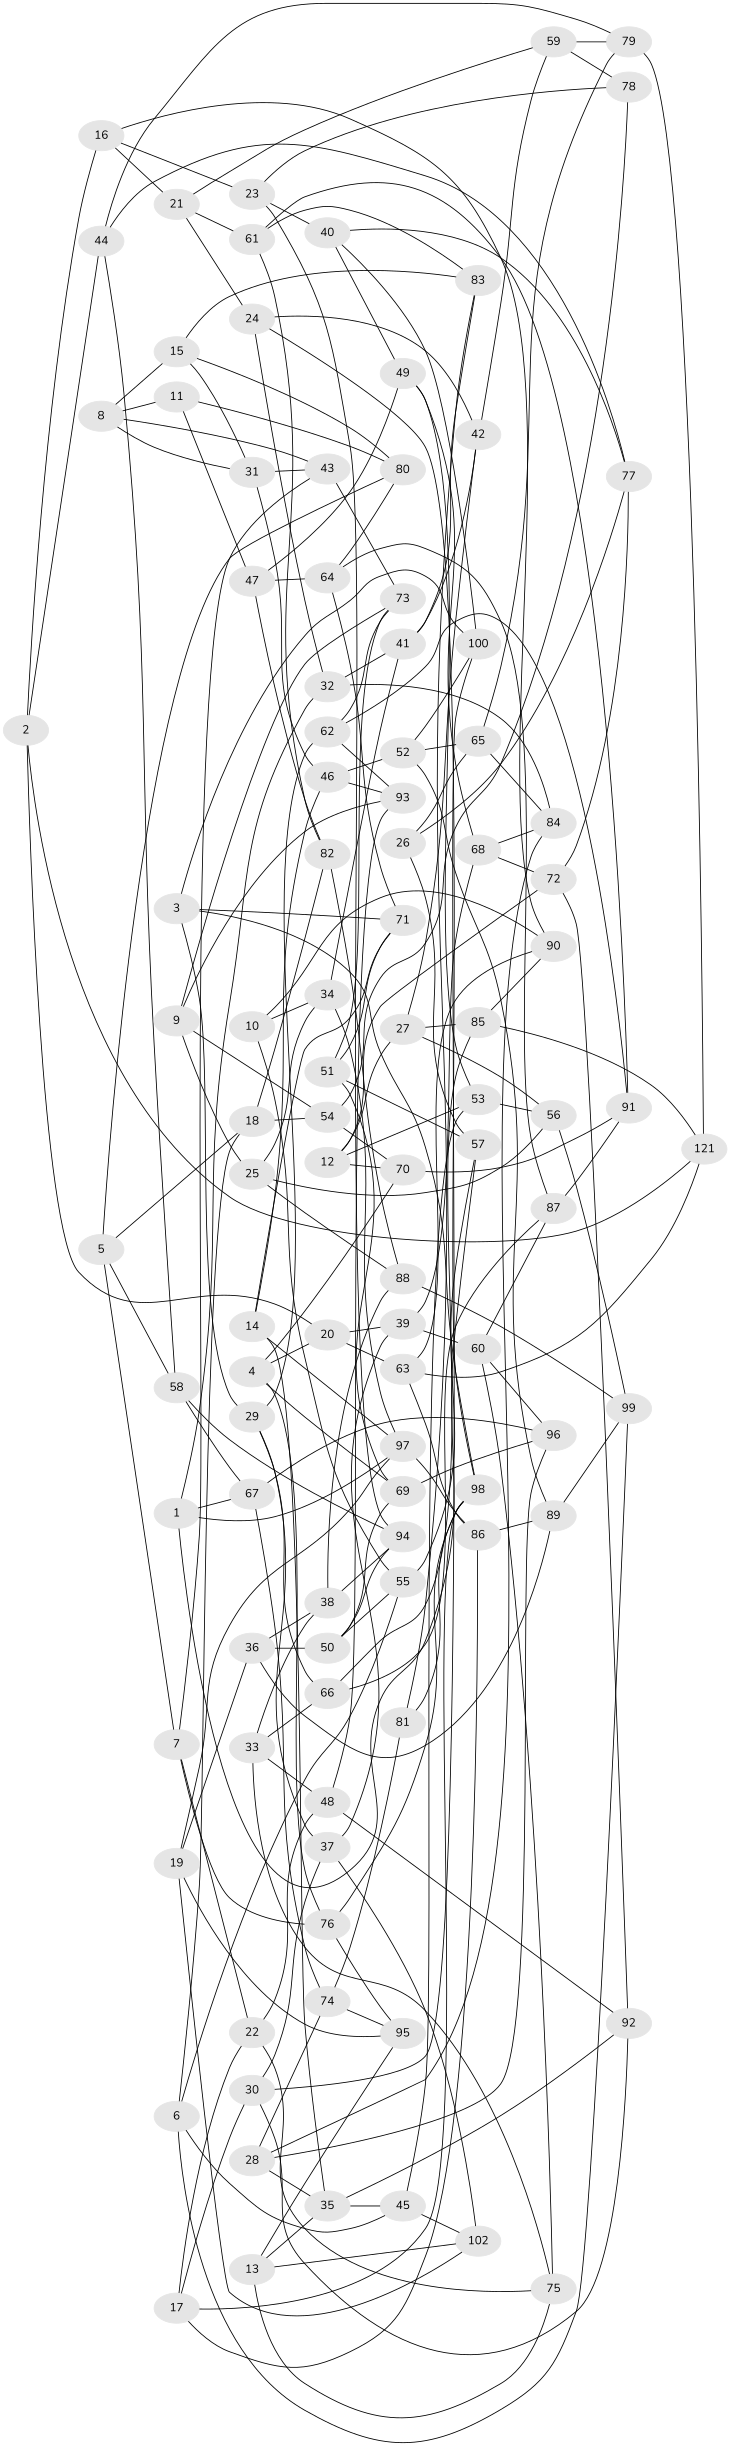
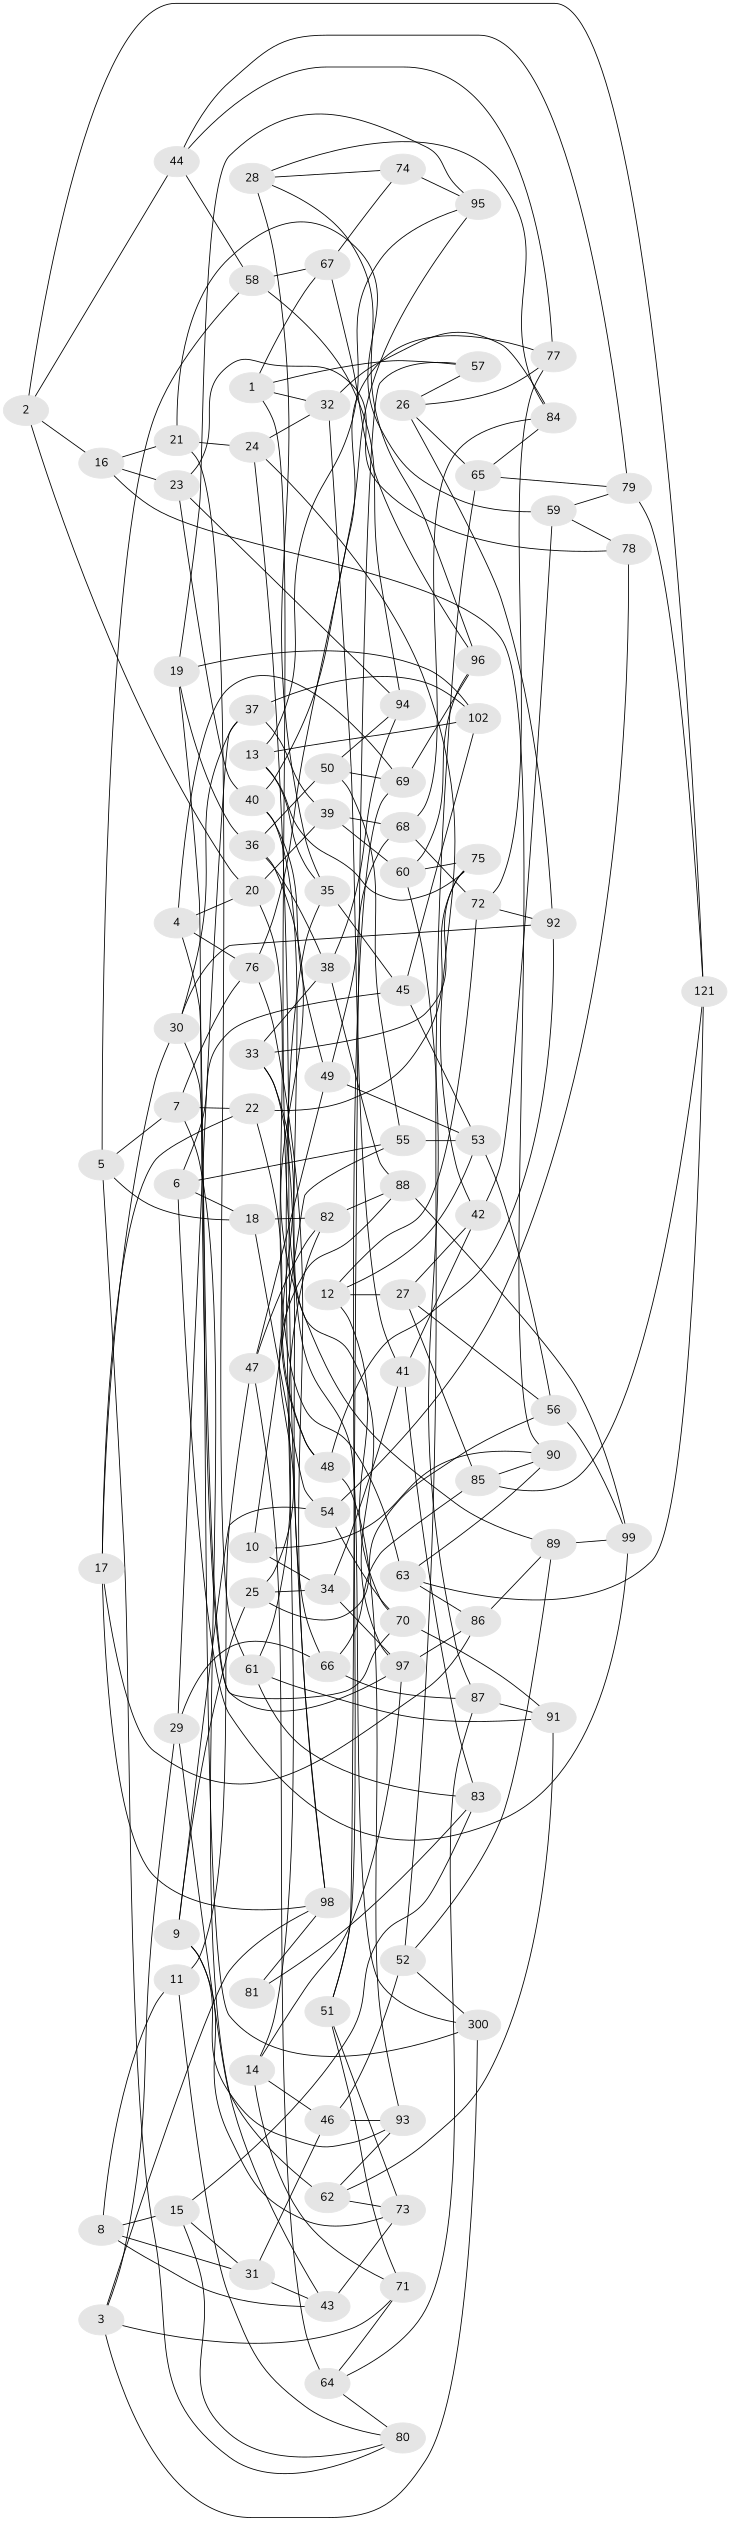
(478, 644) -> (478, 2025)
(452, 1368) -> (441, 1141)
(368, 1883) -> none
(485, 2125) -> (513, 641)
